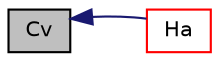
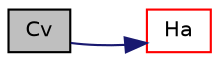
(120, 17) -> (98, 45)
